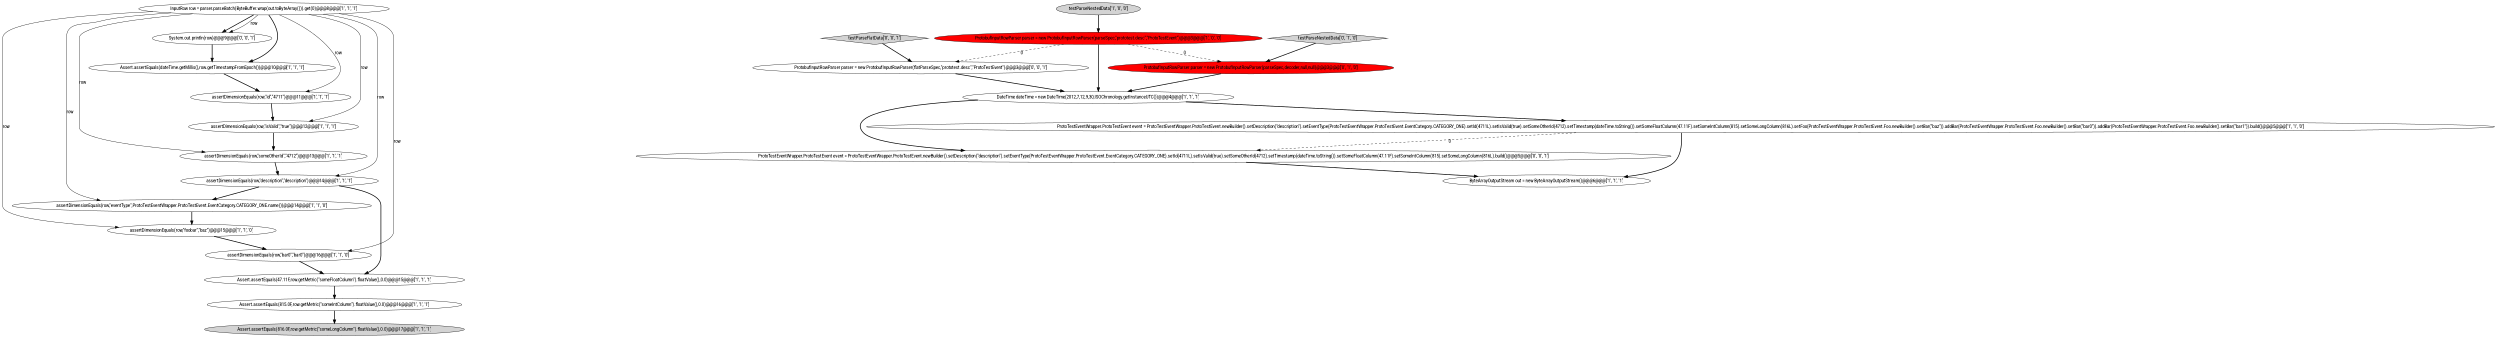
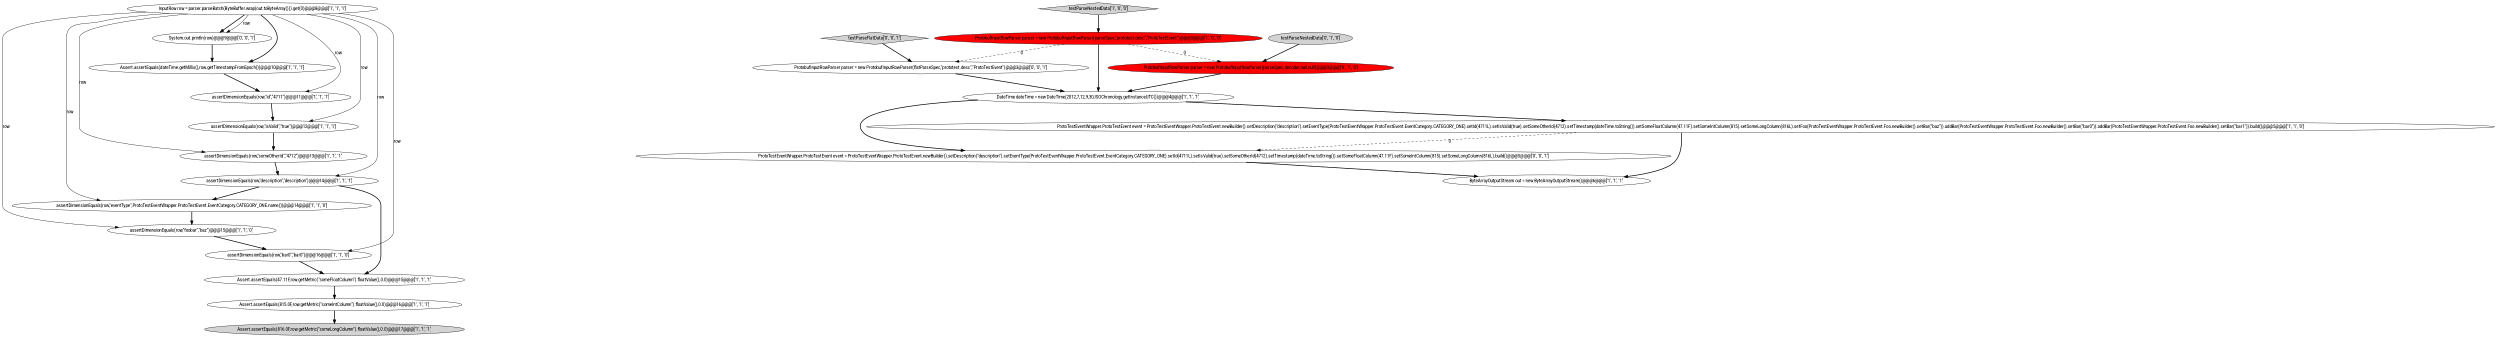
(1098, 9) -> (1098, 9)
(1328, 38) -> (1310, 38)
